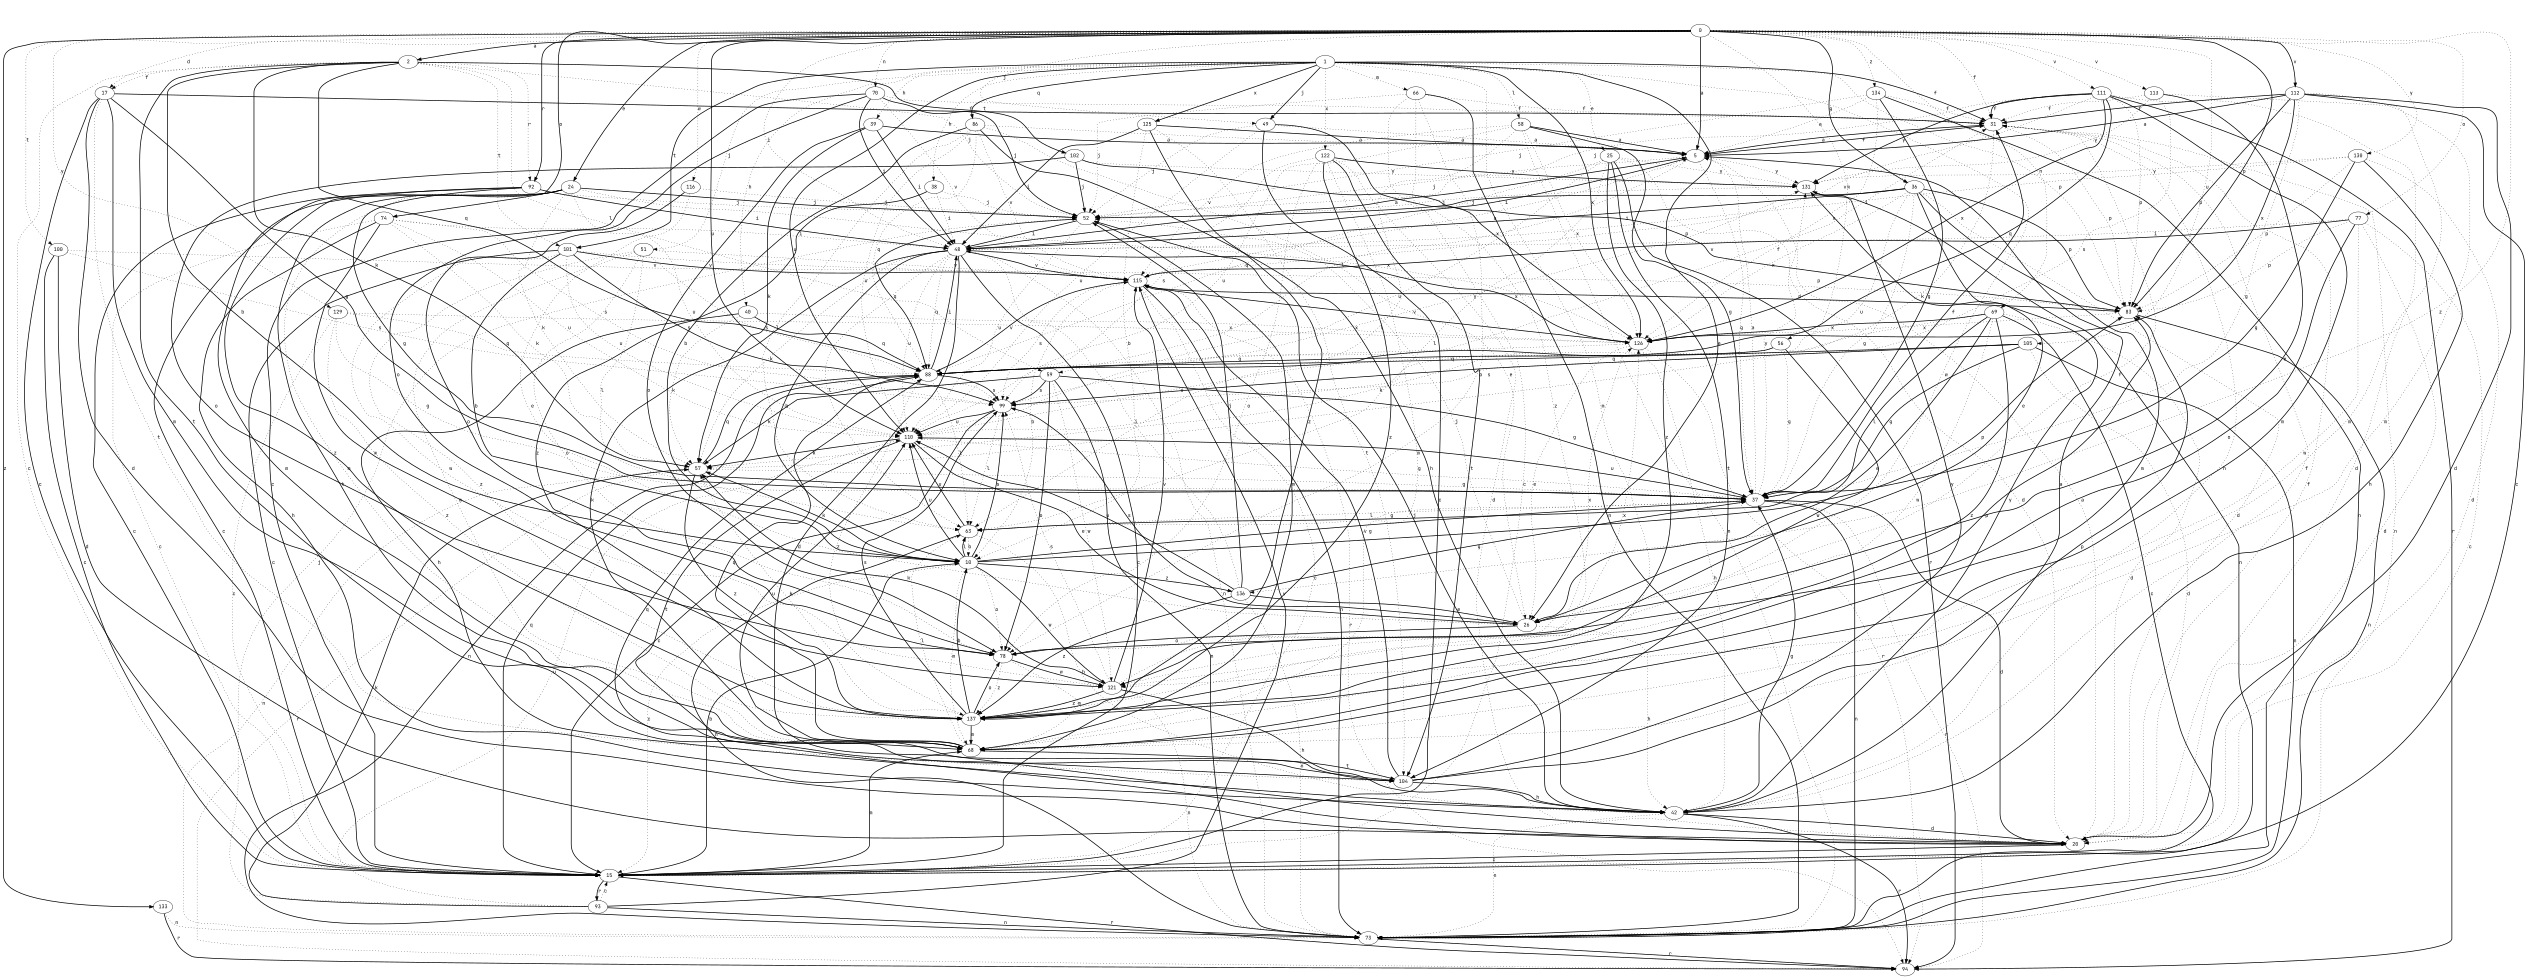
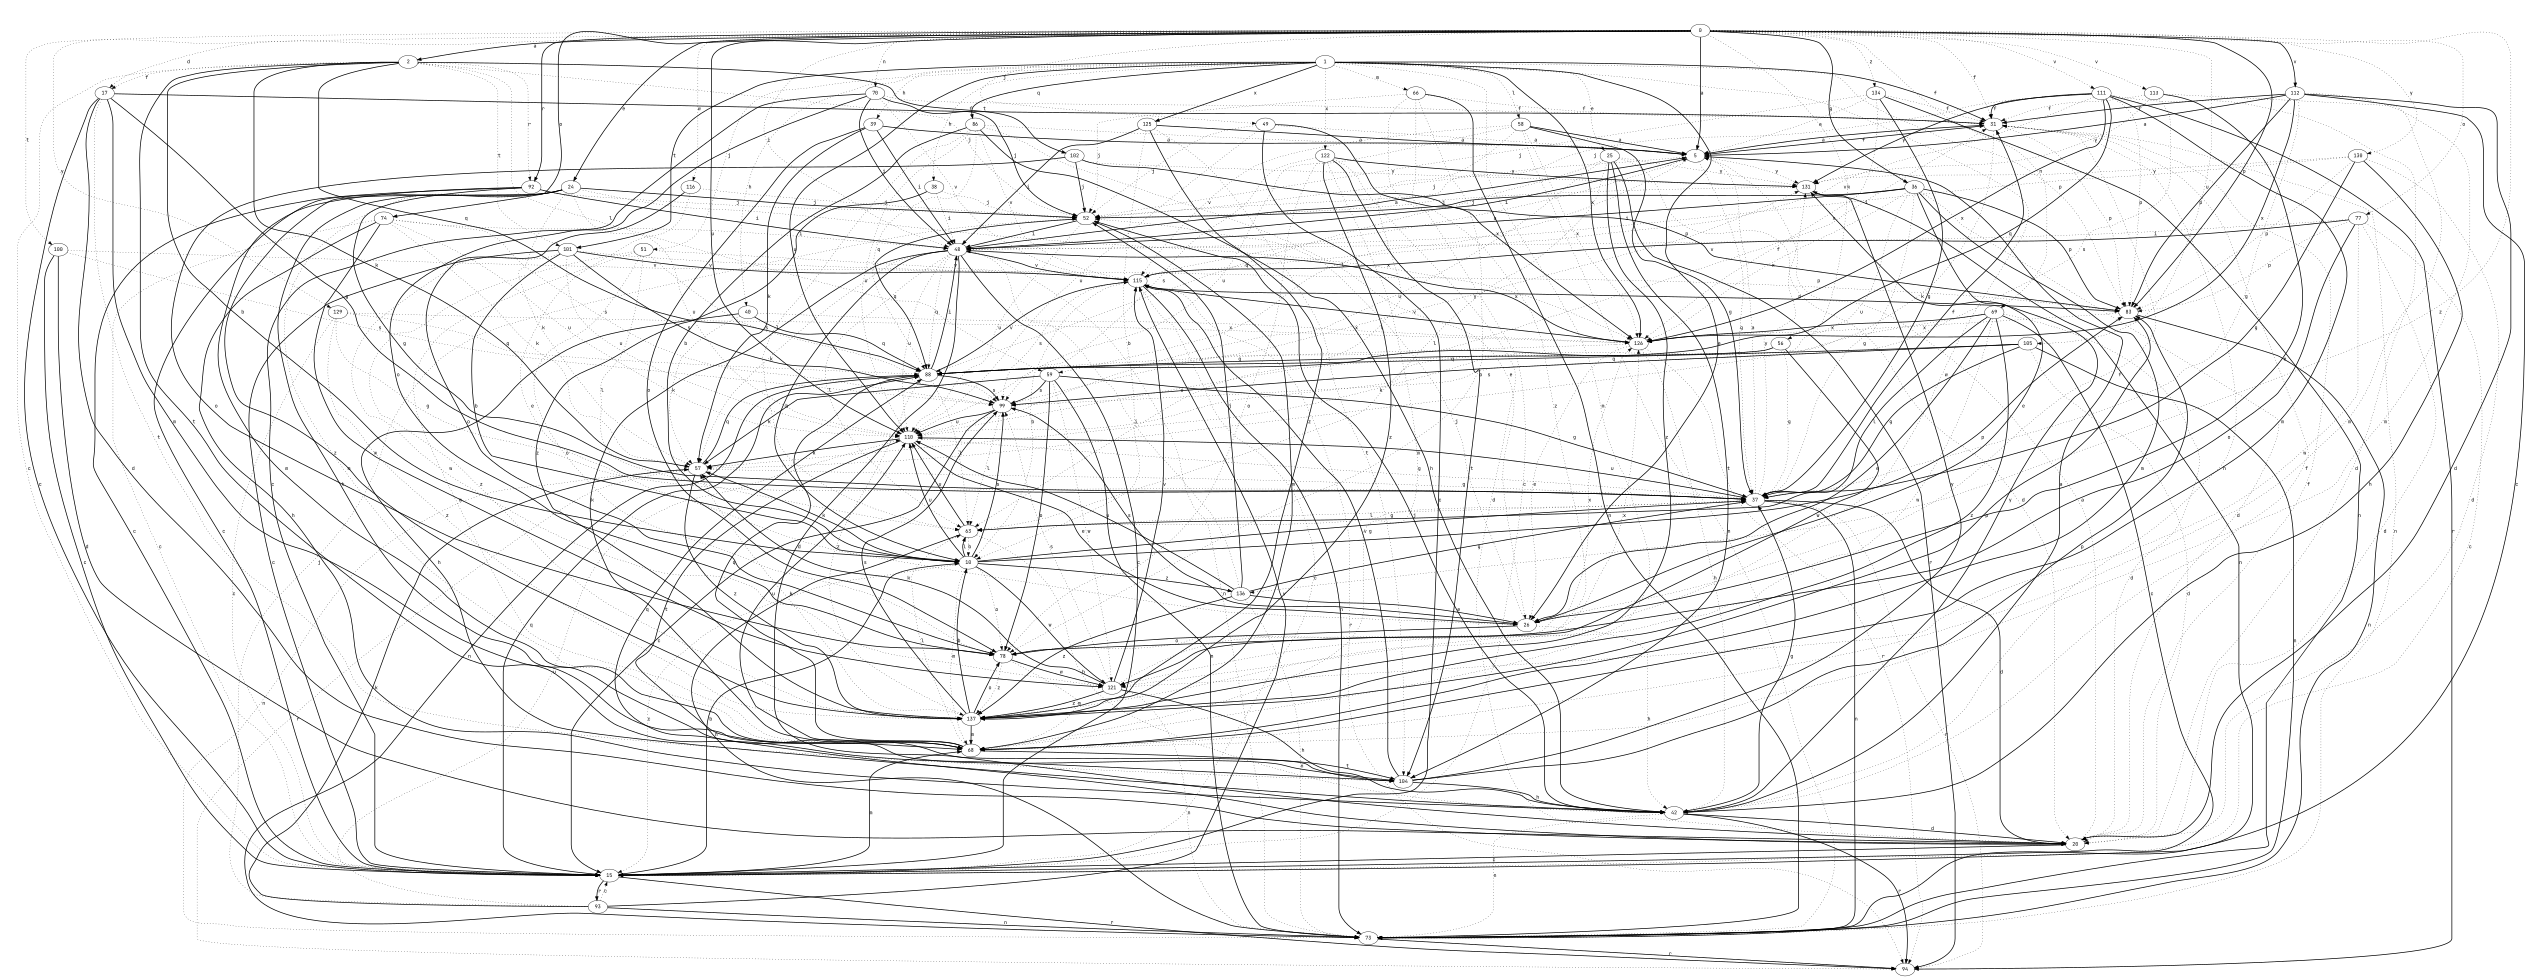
(1297, 92) -> none
(163, 907) -> none
